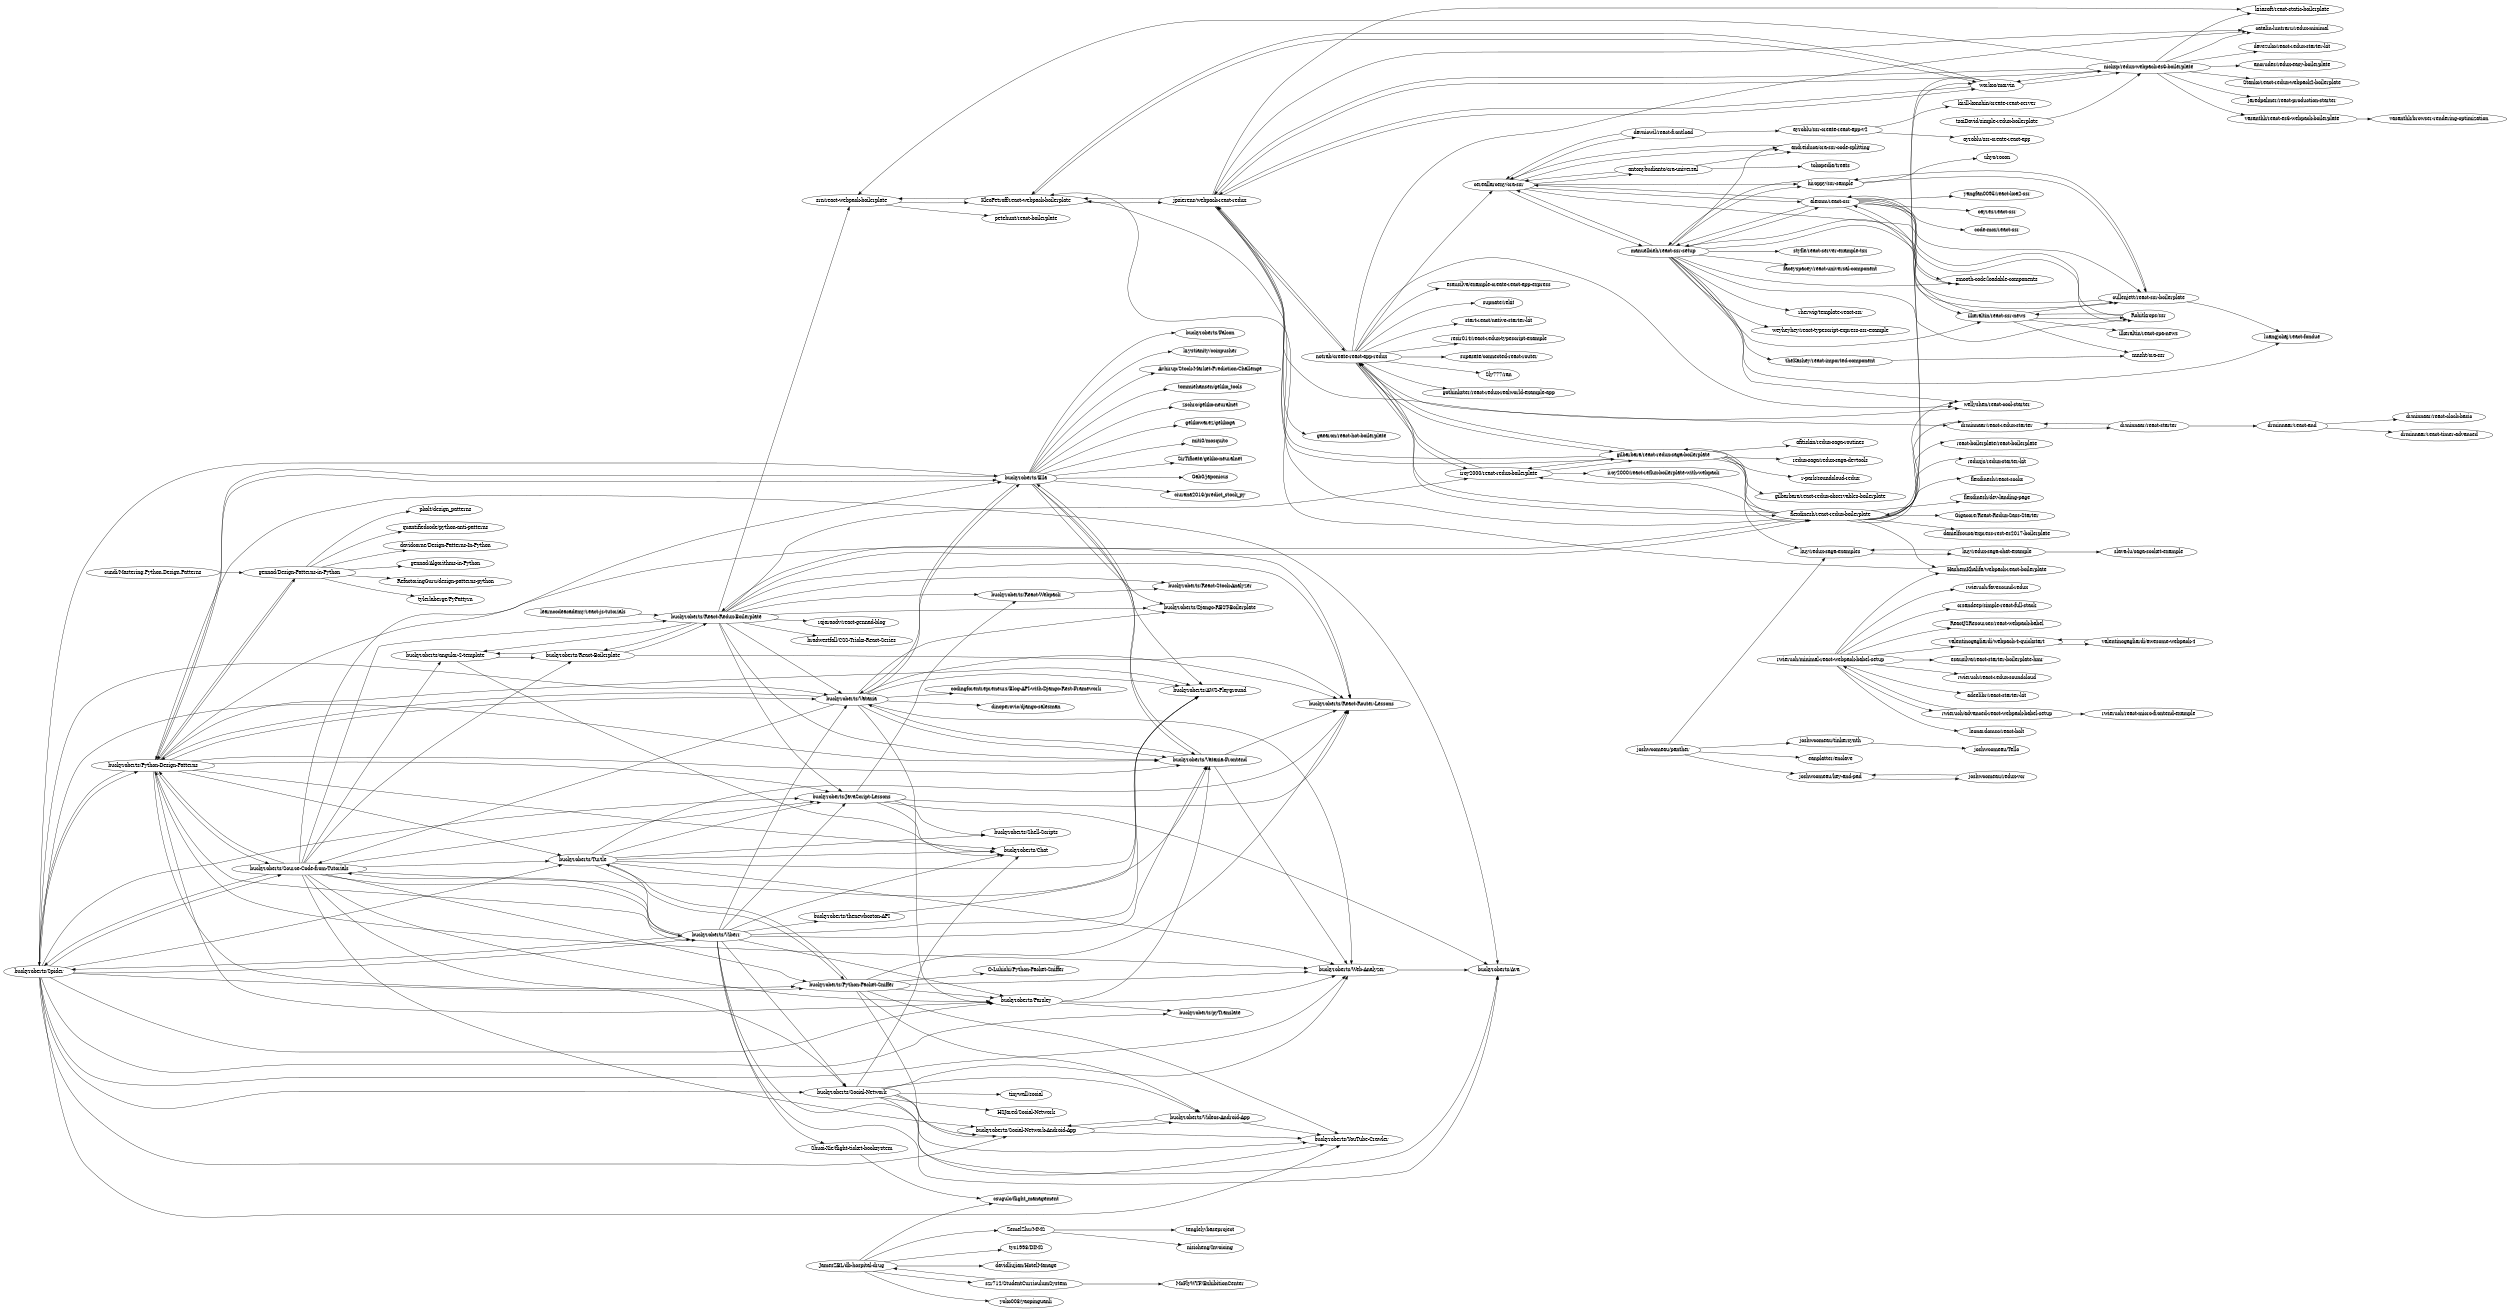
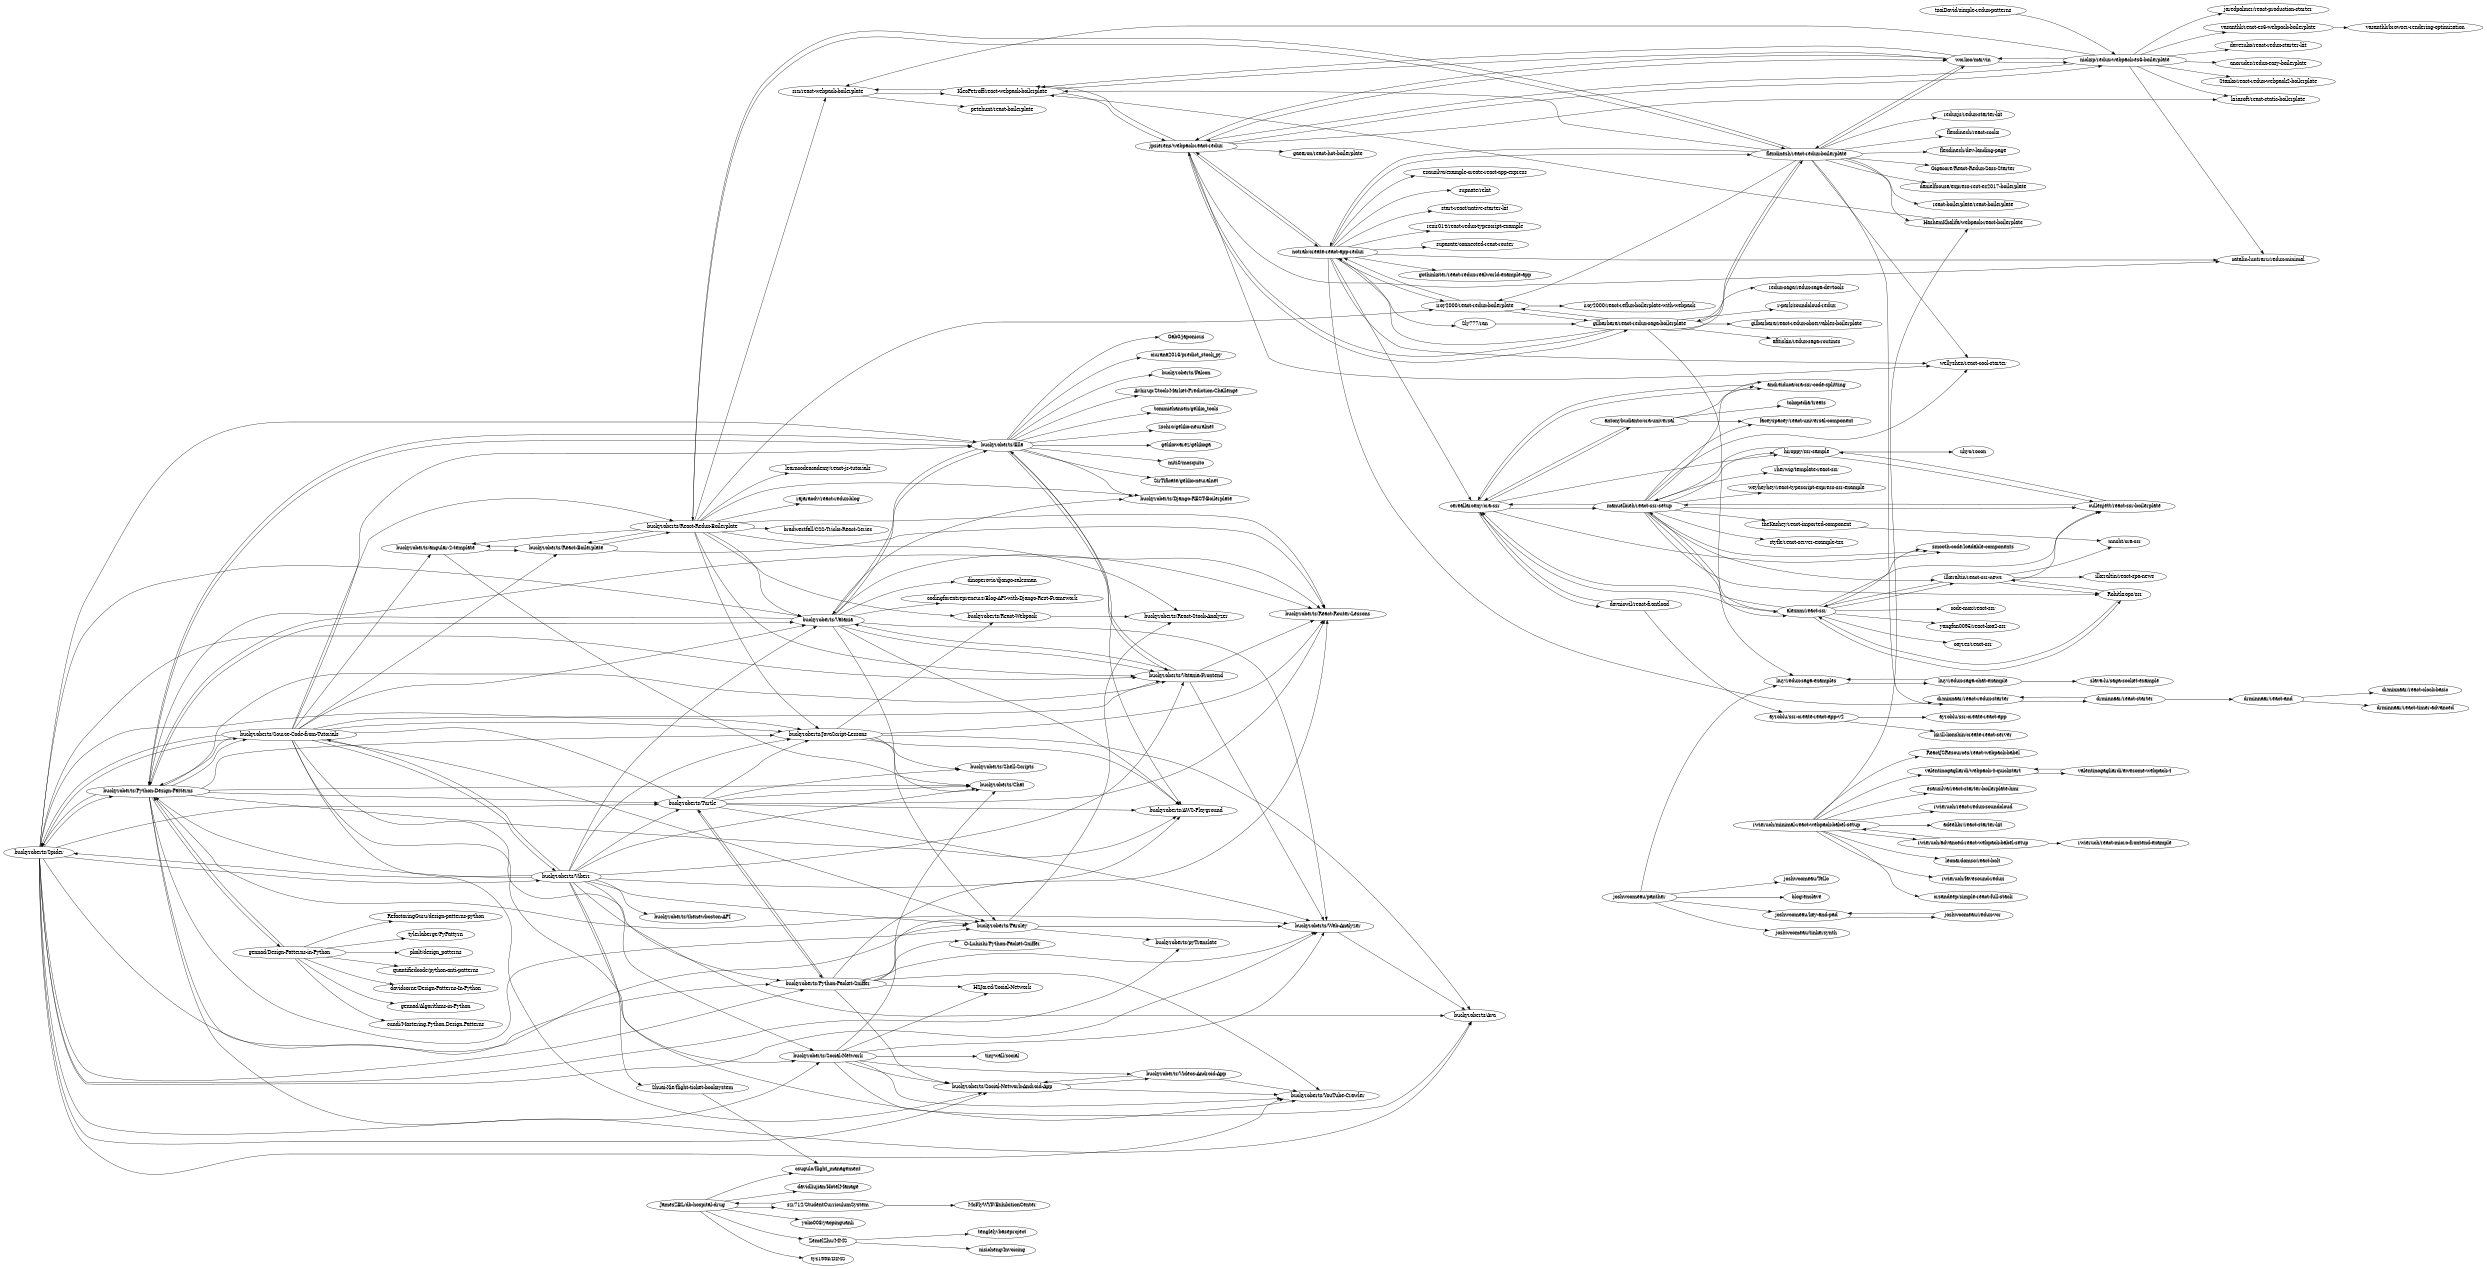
(1997, 122) -> (1973, 11)
(2292, 337) -> none
(1210, 351) -> none
none -> (1713, 421)
(1473, 430) -> (1534, 324)
(230, 573) -> (334, 995)
(646, 615) -> (740, 493)
(852, 623) -> (828, 499)
(1916, 746) -> (1723, 888)
(1830, 759) -> (1807, 897)
(578, 783) -> (535, 676)
(1109, 879) -> (1026, 749)
(647, 898) -> (624, 838)
(1174, 914) -> (1109, 775)
(1007, 1055) -> (922, 986)
